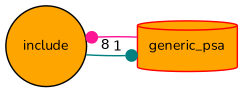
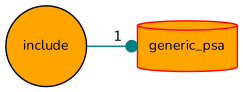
(117, 37) -> none
